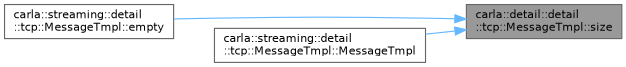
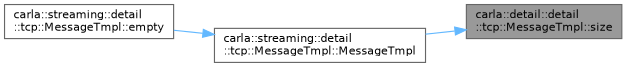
(314, 17) -> (188, 32)
